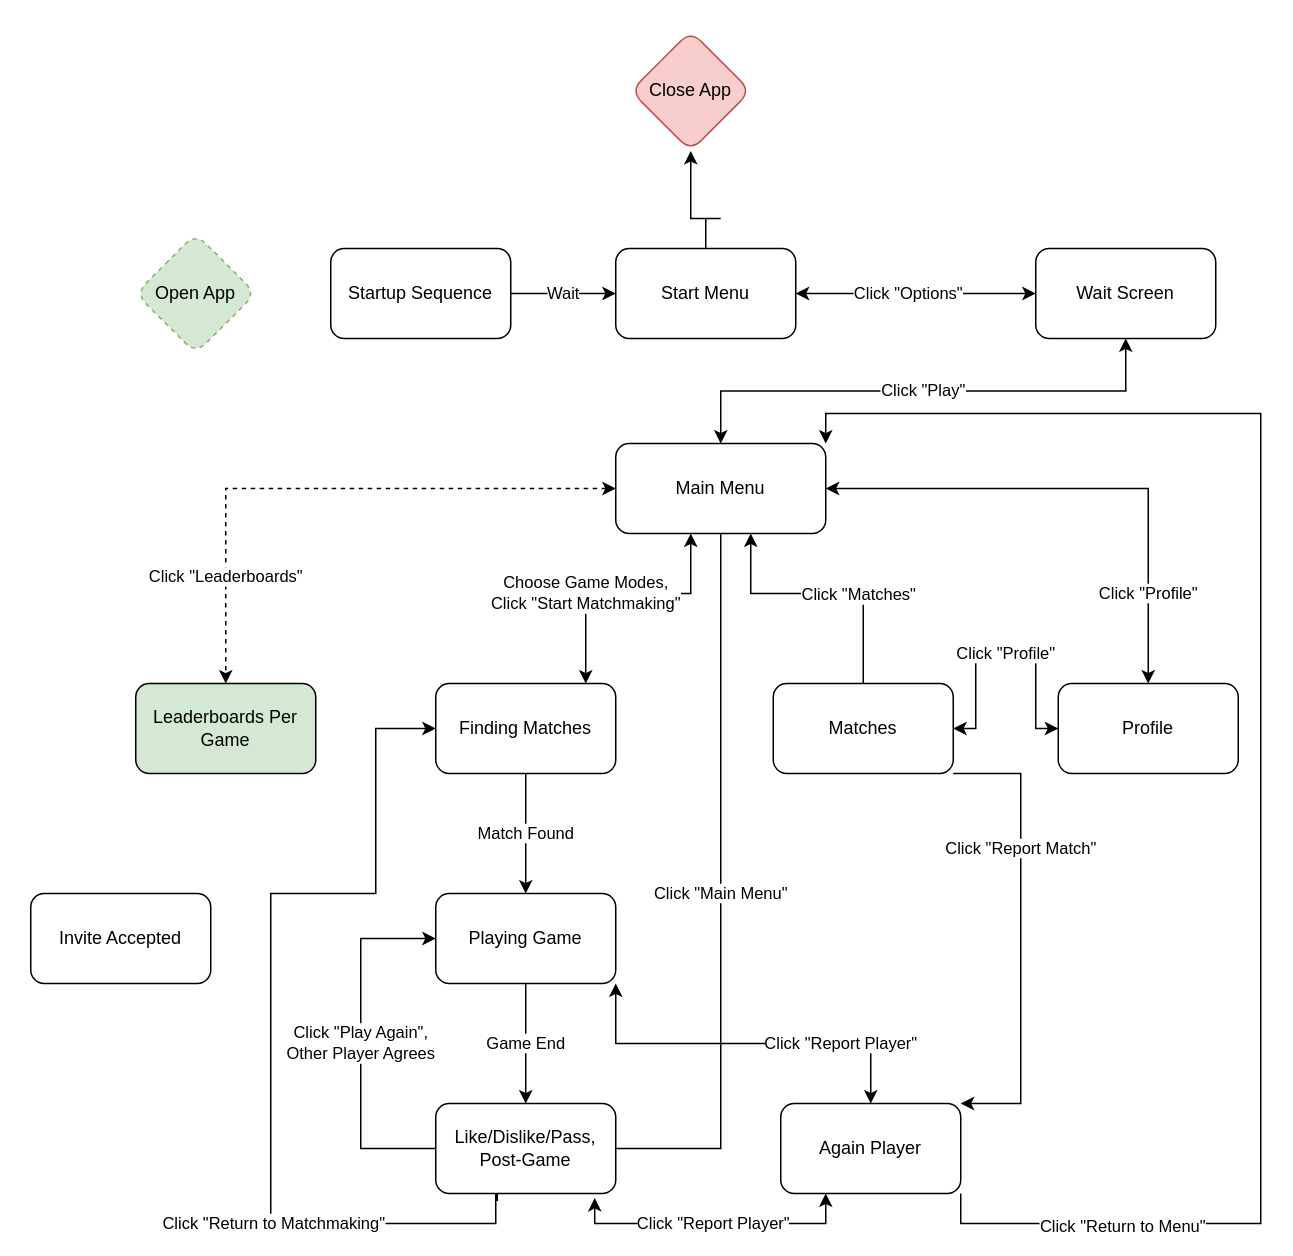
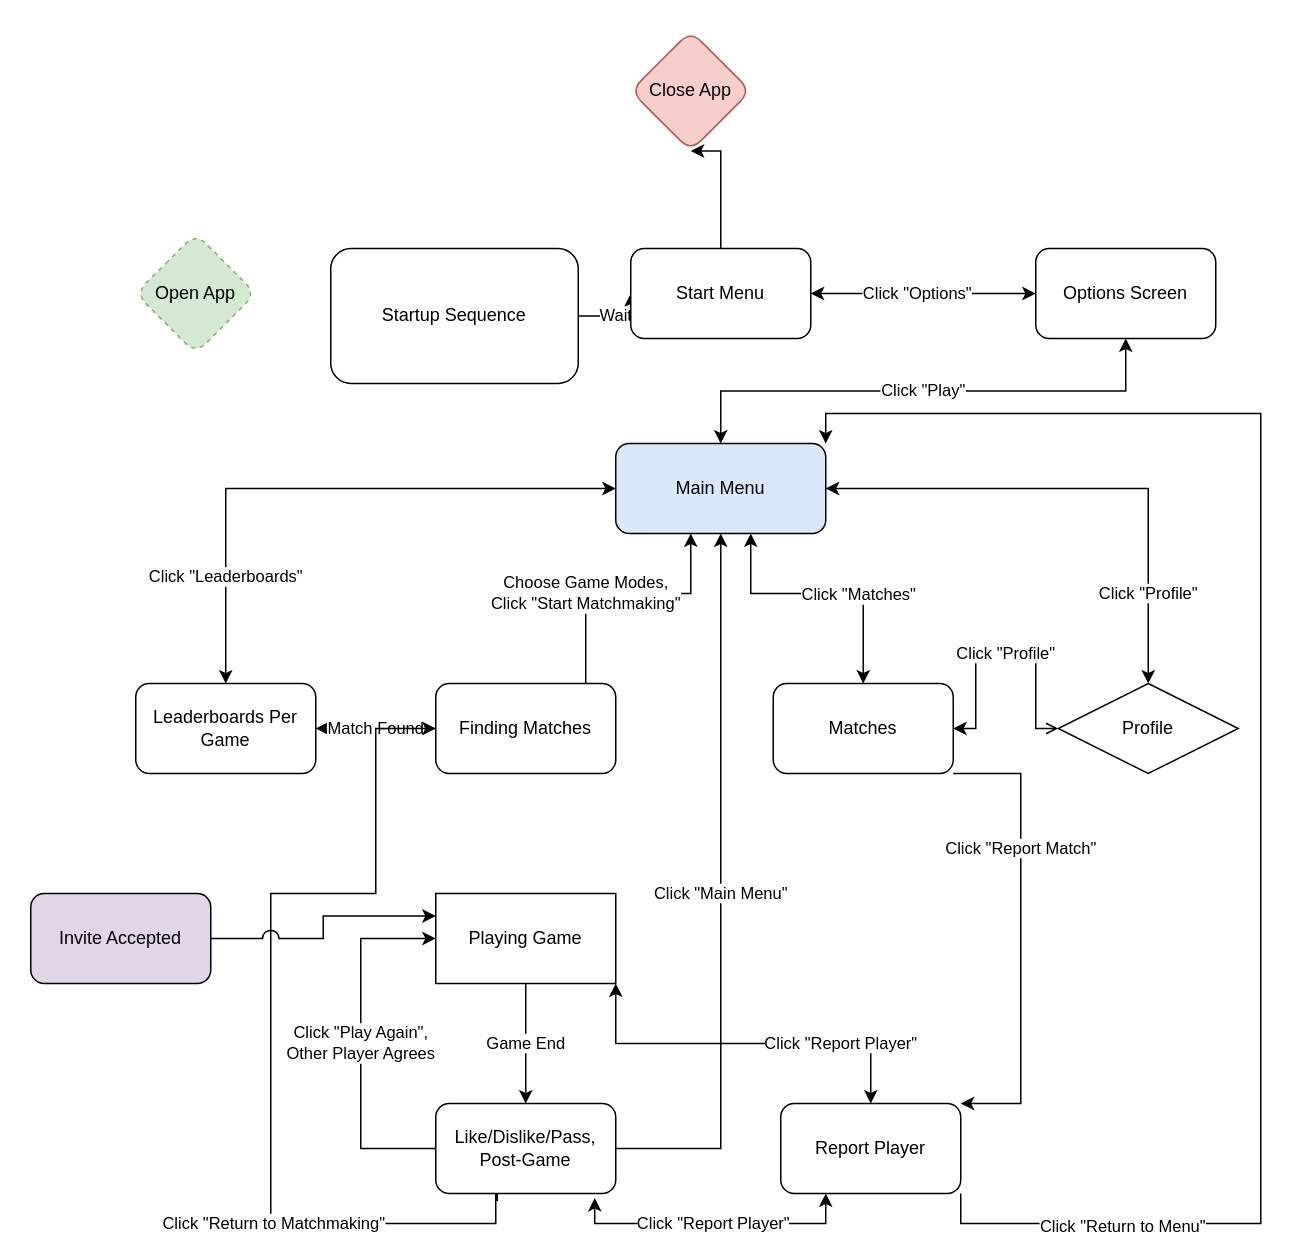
(421, 293) -> (455, 316)
(706, 293) -> (721, 293)
(1126, 293) -> (1126, 293)
(375, 488) -> (375, 488)
(721, 488) -> (721, 488)
(721, 540) -> (721, 545)
(586, 672) -> (586, 676)
(863, 676) -> (863, 672)
(226, 728) -> (226, 728)
(1047, 728) -> (1050, 728)
(1148, 728) -> (1148, 728)
(526, 799) -> (349, 728)
none -> (323, 934)
(121, 938) -> (121, 938)
(526, 938) -> (526, 938)
(871, 1148) -> (871, 1148)
